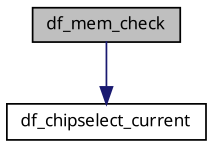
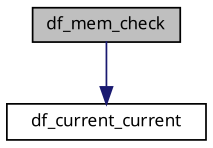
(106, 122) -> (106, 122)
